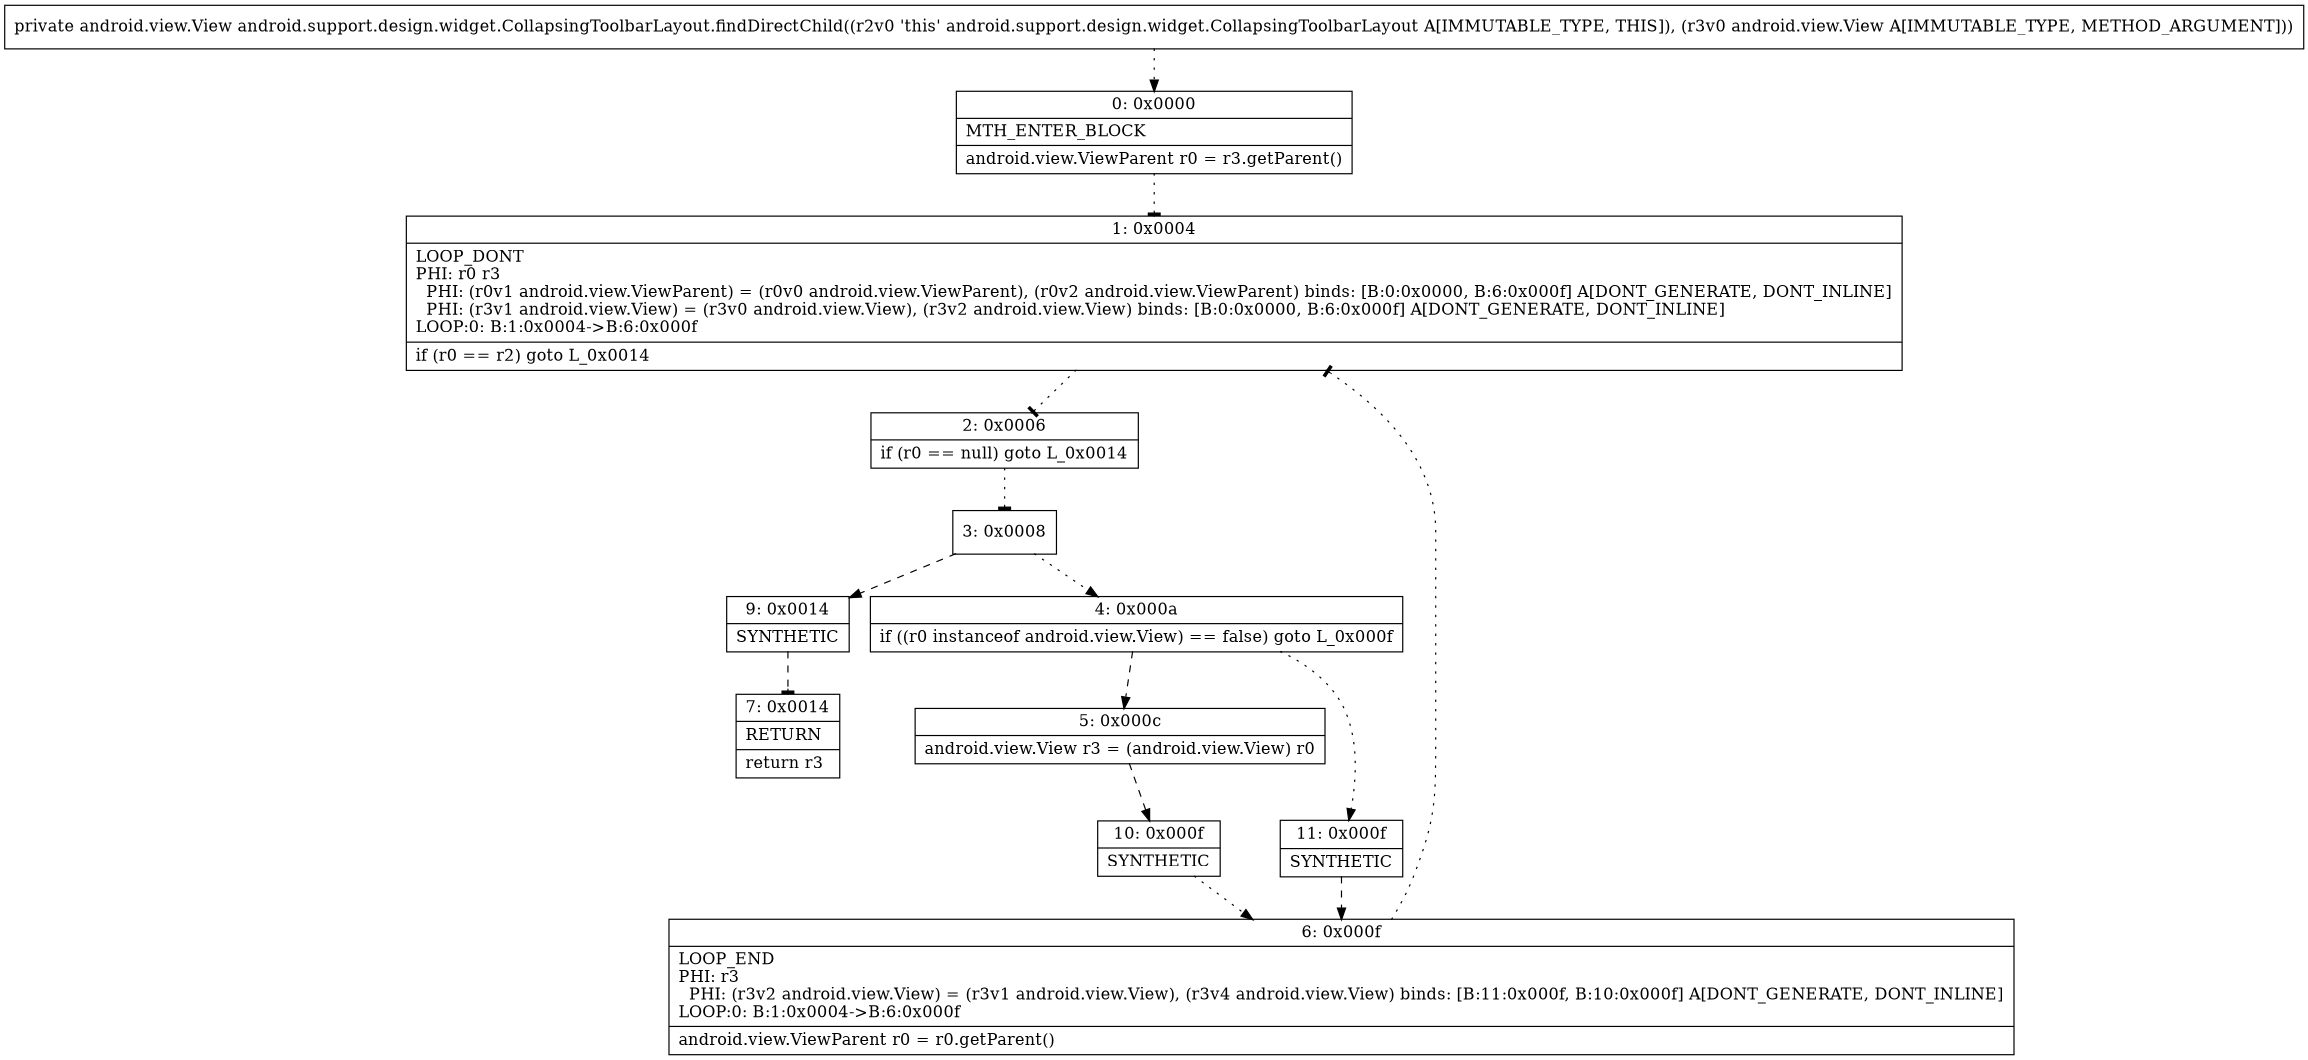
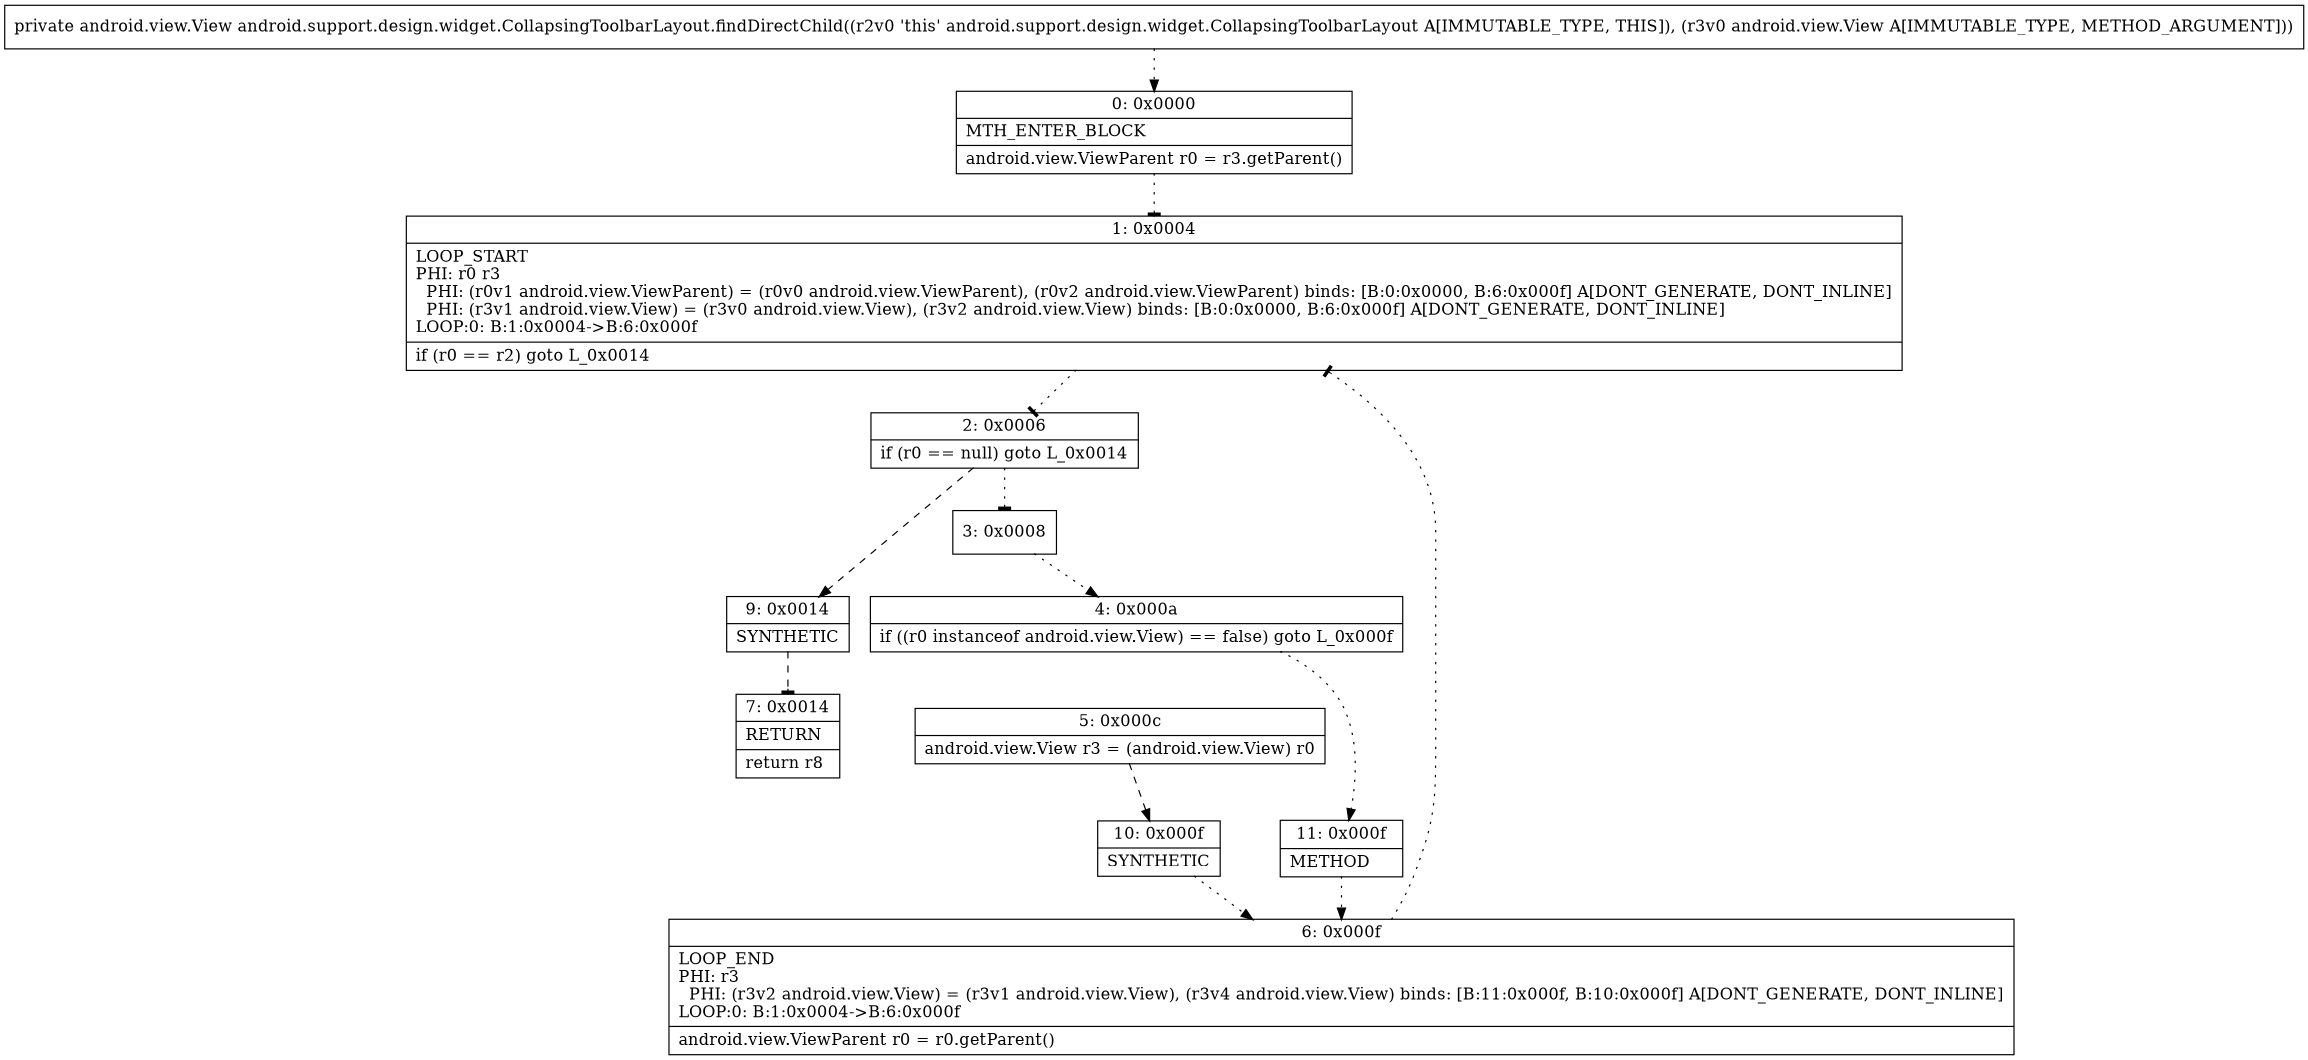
(470, 257) -> (472, 257)
(908, 573) -> (901, 529)
(1129, 674) -> none
(785, 763) -> (785, 763)
(1341, 862) -> (1330, 862)
(1341, 892) -> (1341, 892)
